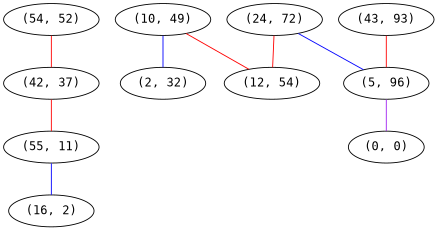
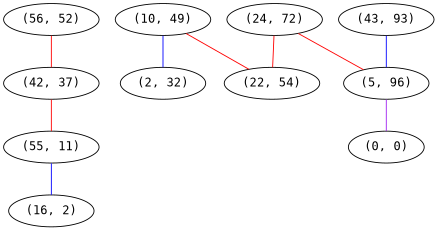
(51, 19) -> (51, 19)
(386, 51) -> (386, 51)
(331, 52) -> (331, 52)
(272, 83) -> (272, 83)
